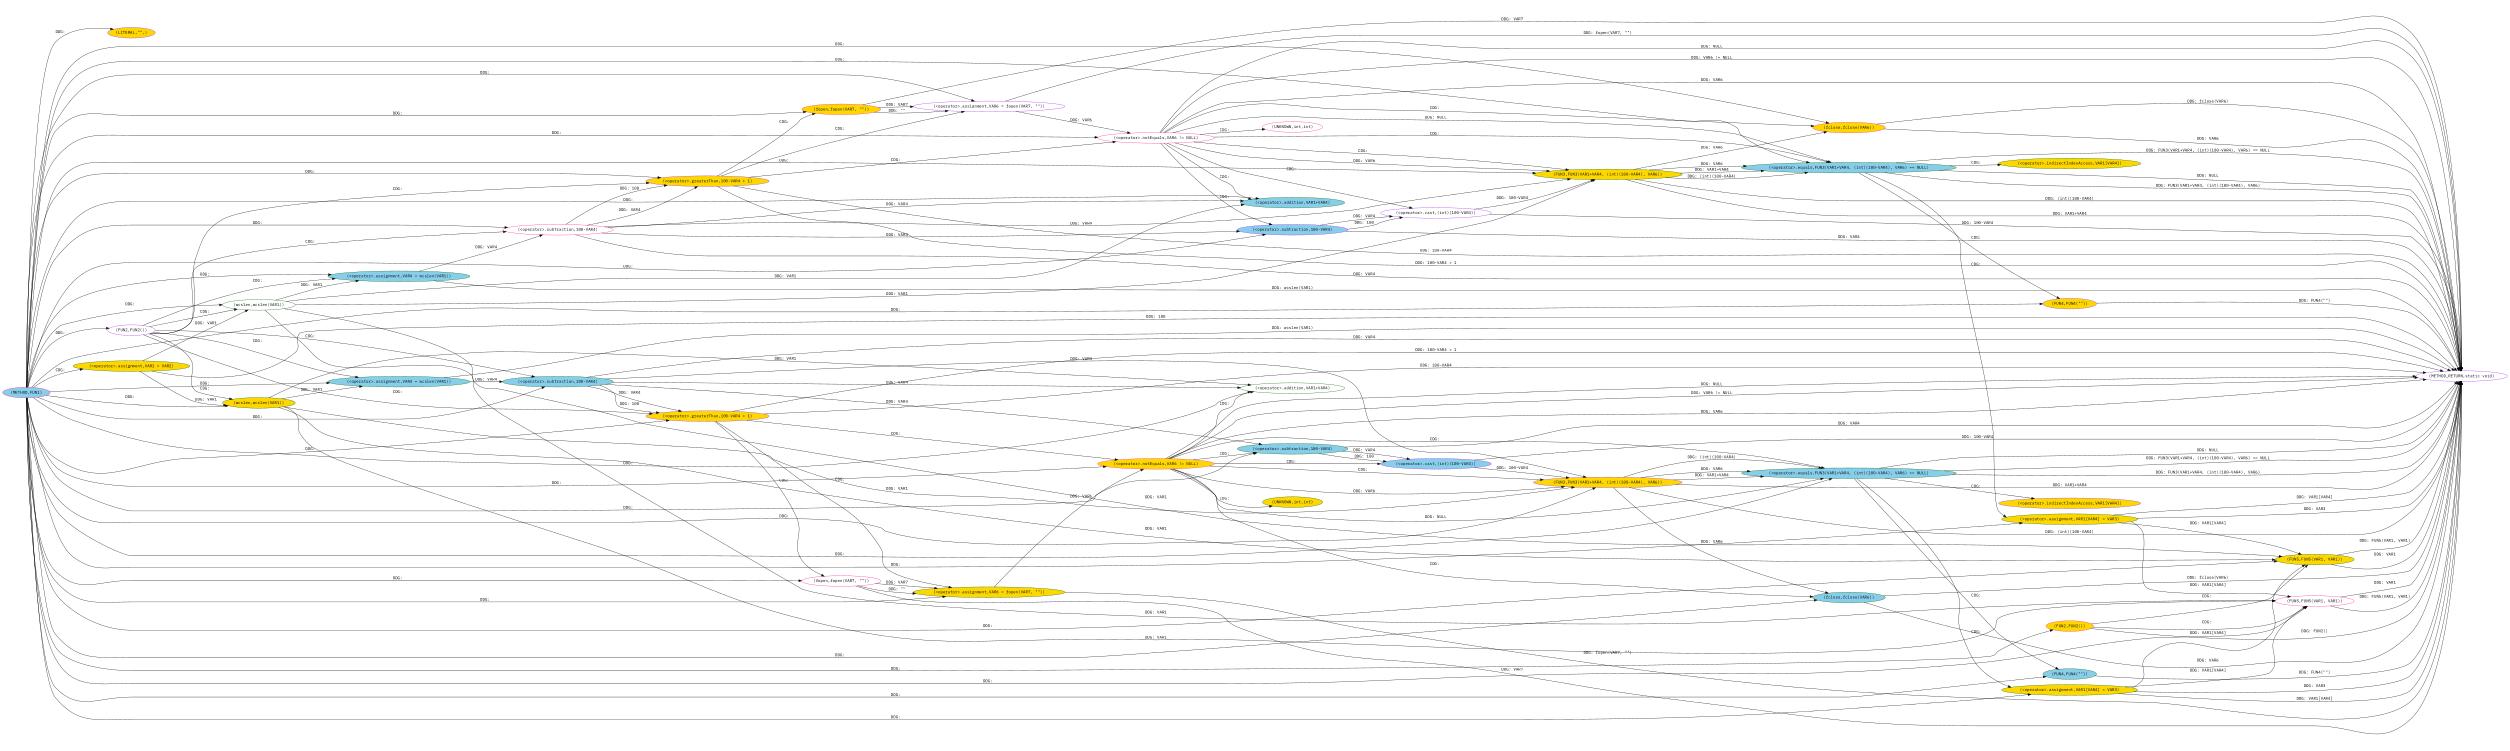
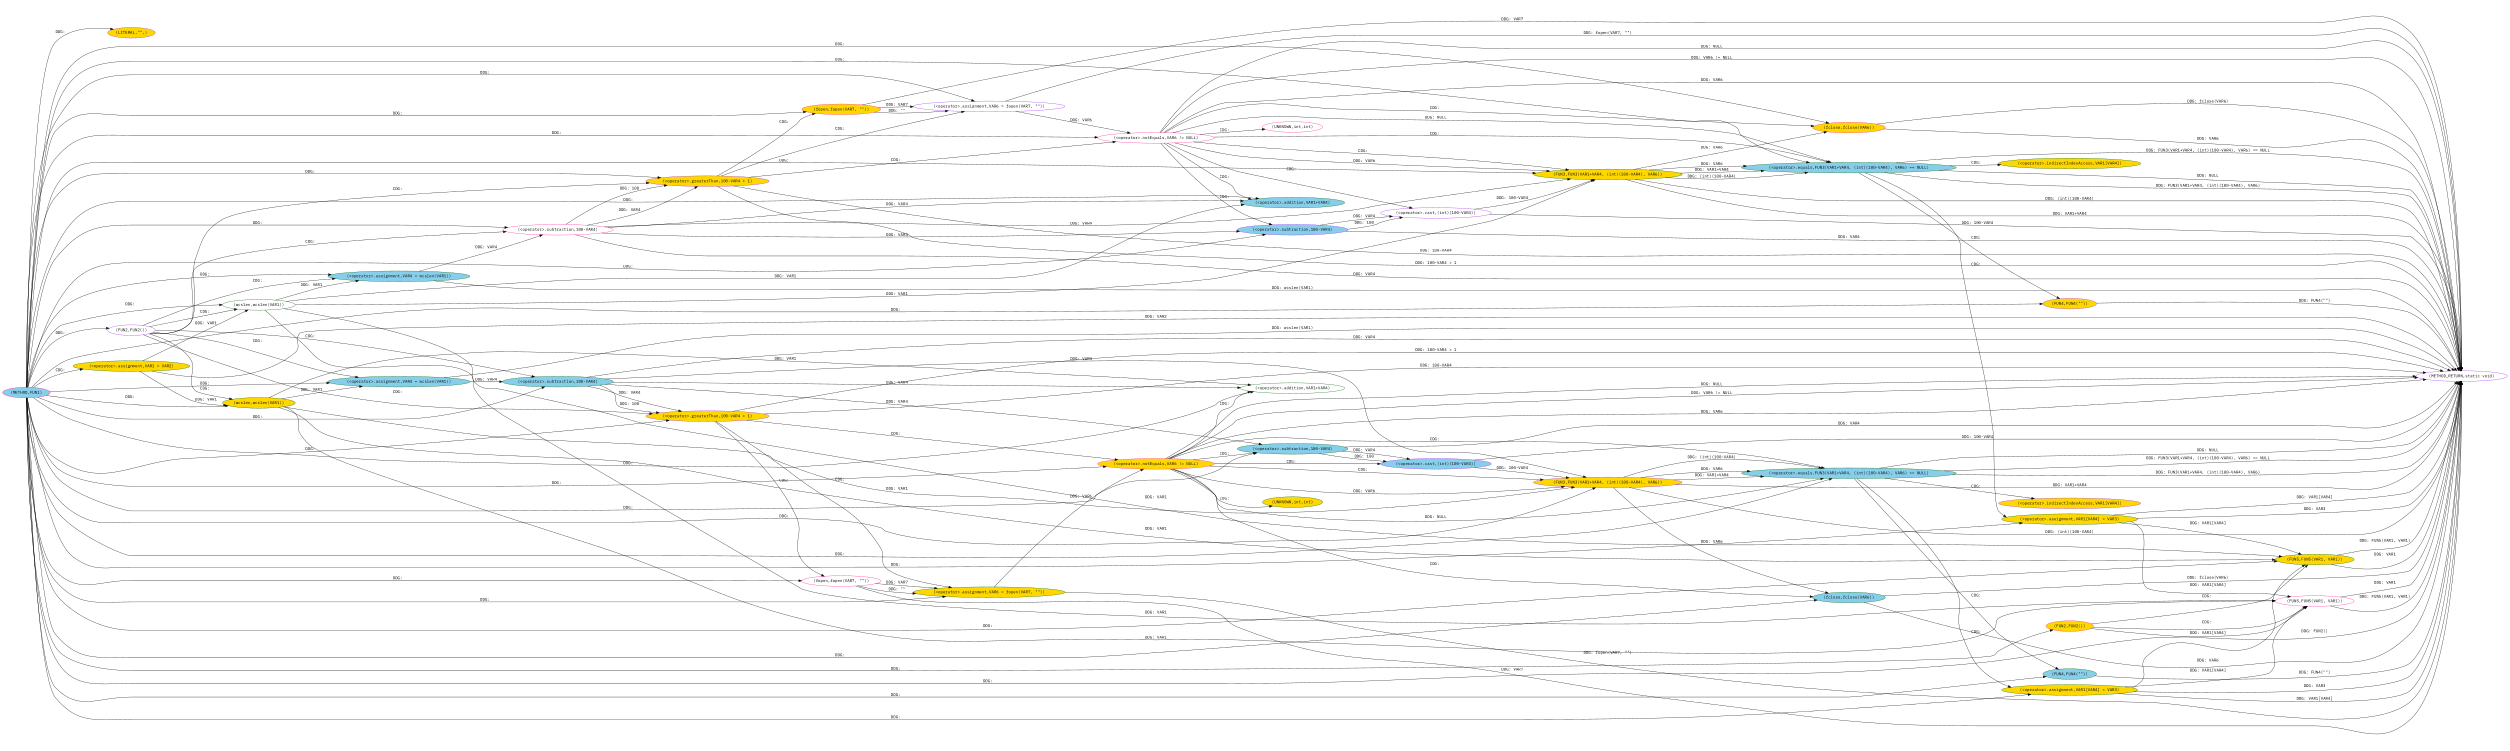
(1156, 317) -> (1156, 317)
